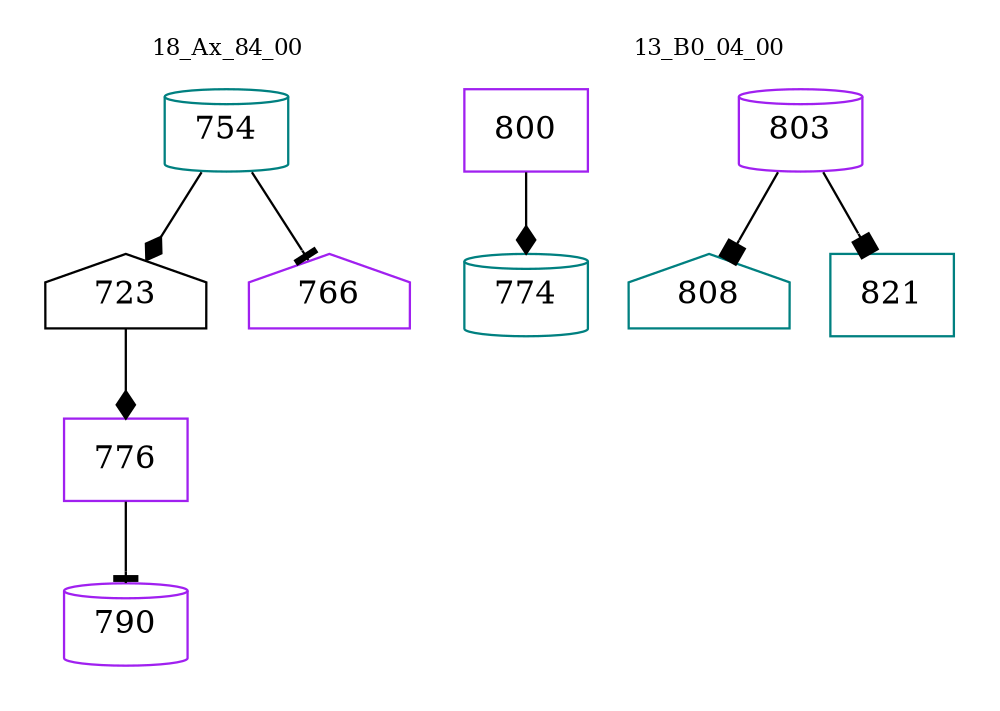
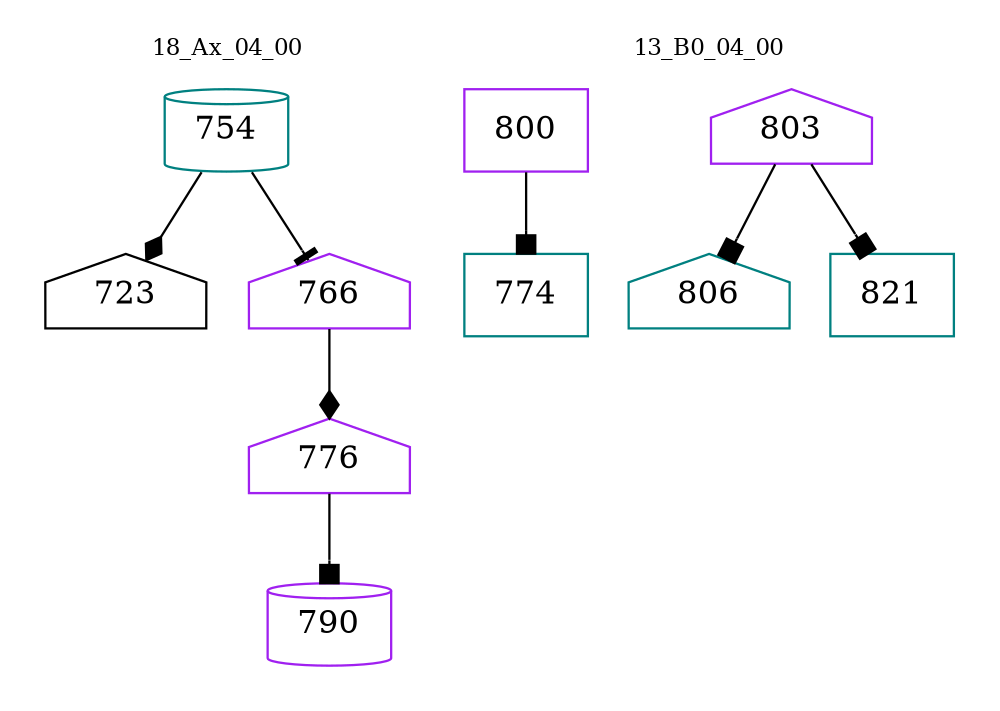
(228, 49) -> (228, 49)
(801, 130) -> (791, 130)
(526, 199) -> (526, 202)
(526, 295) -> (526, 295)
(709, 295) -> (709, 295)
(126, 360) -> (329, 360)
(126, 460) -> (329, 460)
(126, 537) -> (329, 527)
